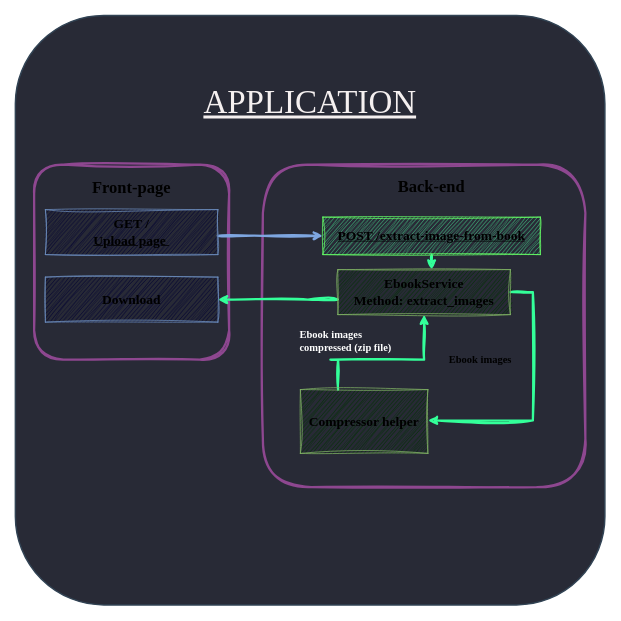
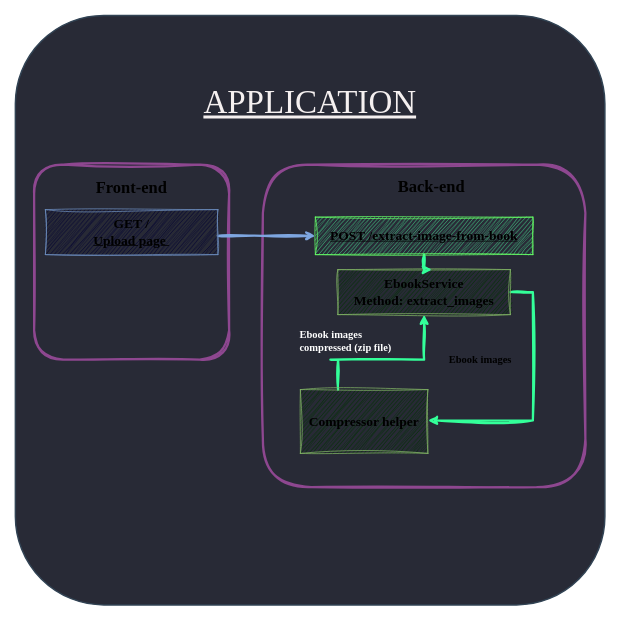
(432, 236) -> (424, 236)
(132, 262) -> (132, 262)
(132, 300) -> none
(281, 300) -> none
